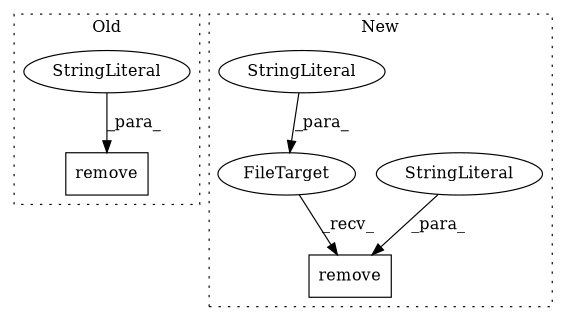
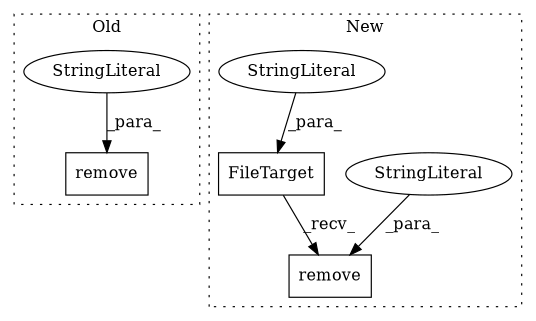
(287, 174) -> (271, 174)
